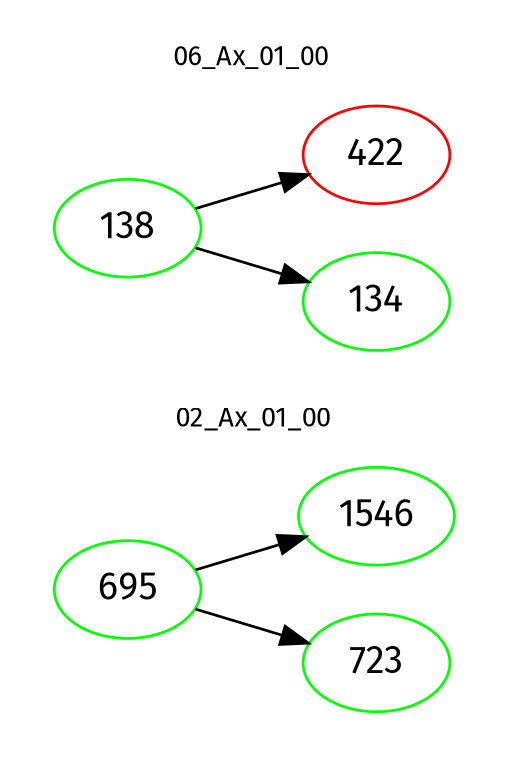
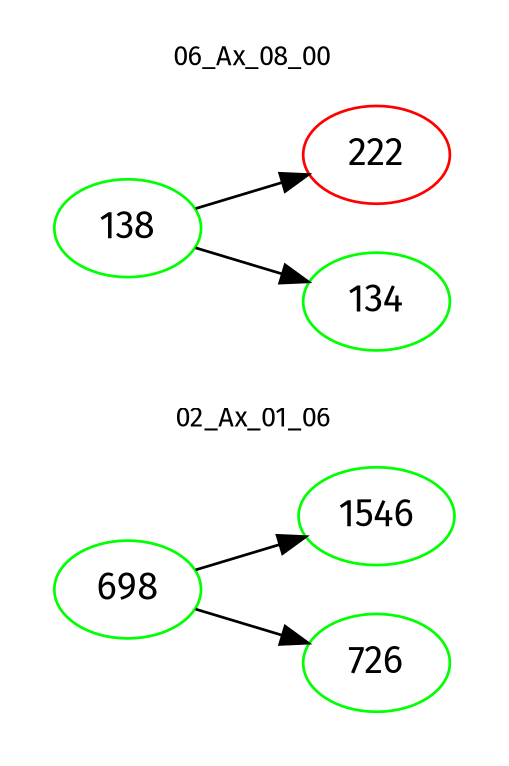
(252, 58) -> (252, 58)
(377, 155) -> (377, 155)
(254, 420) -> (254, 420)
(128, 590) -> (128, 590)
(377, 663) -> (377, 663)
